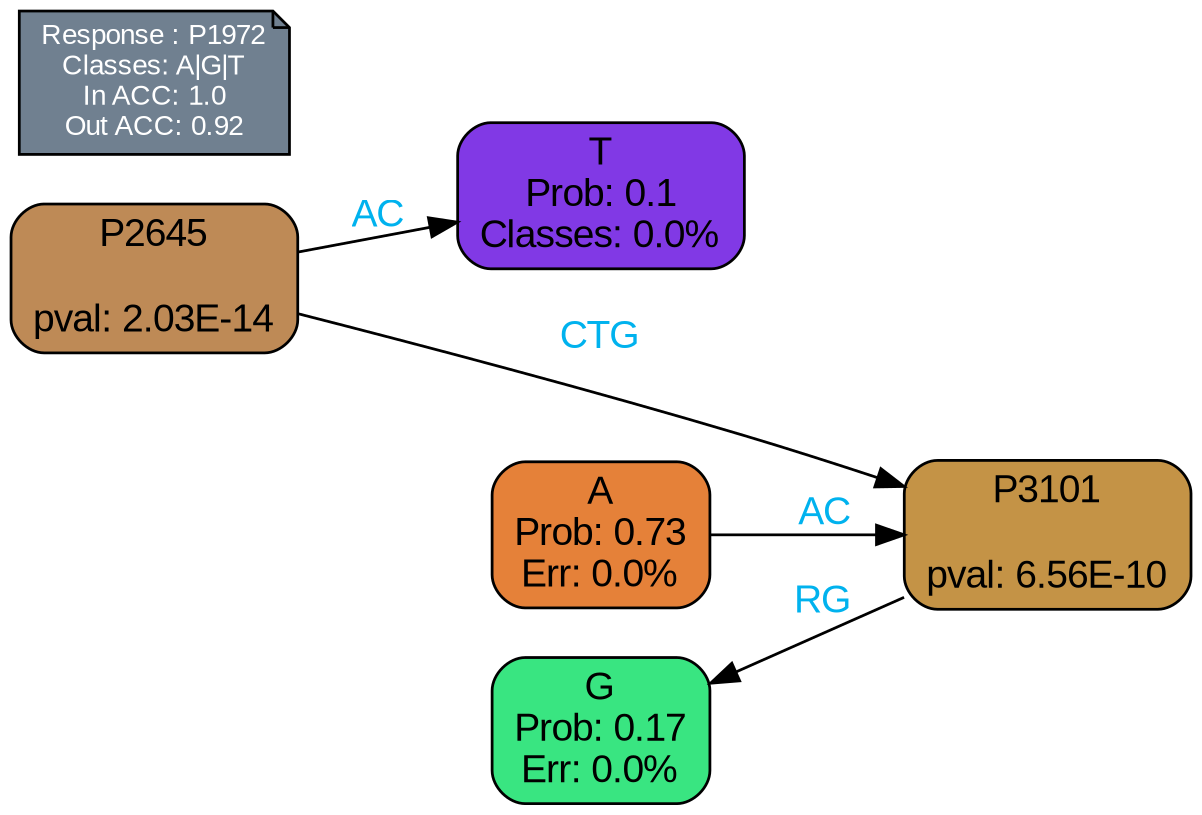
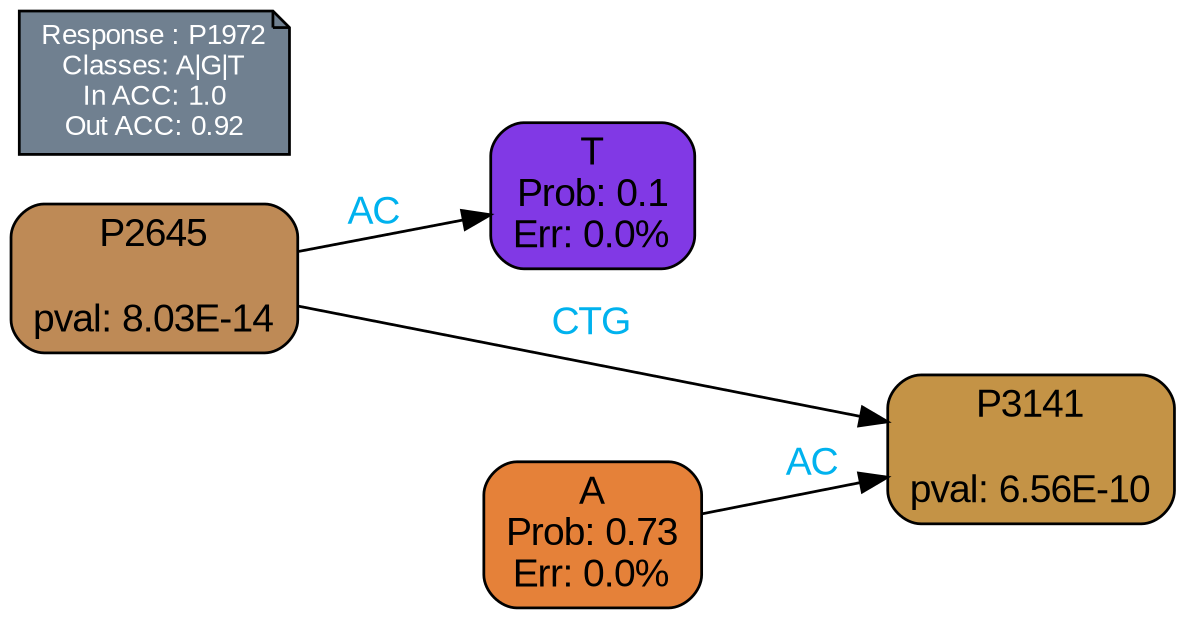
(601, 196) -> (593, 196)
(154, 278) -> (154, 278)
(1048, 535) -> (1031, 449)
(601, 731) -> none
